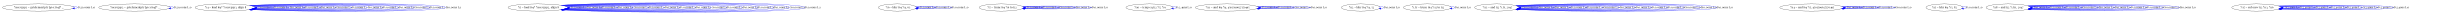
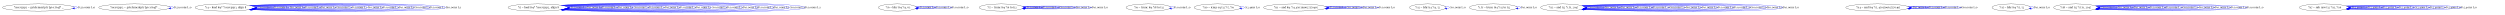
none -> (1148, 7)
(1361, 7) -> (1428, 7)
(1944, 7) -> (2011, 7)
